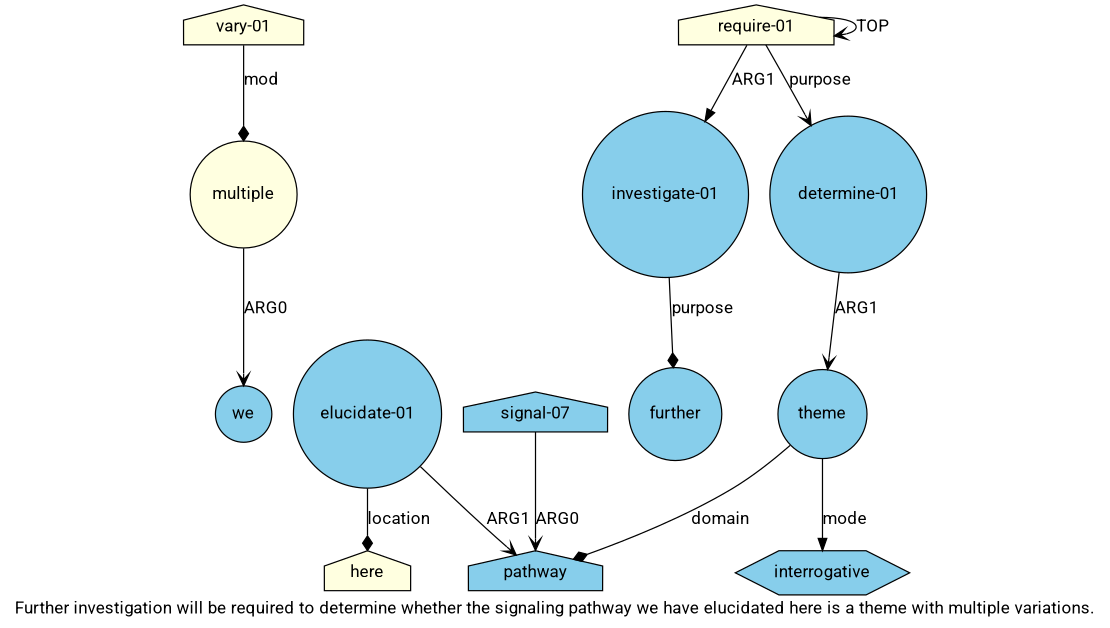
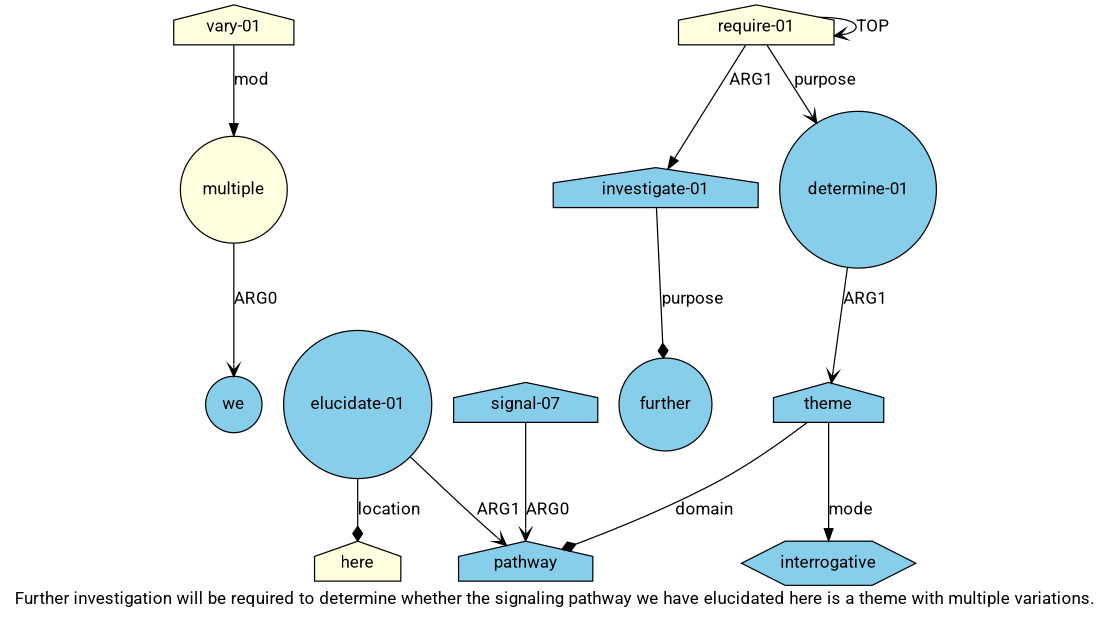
(244, 86) -> (234, 84)
(666, 195) -> (656, 190)
(822, 414) -> (829, 405)
